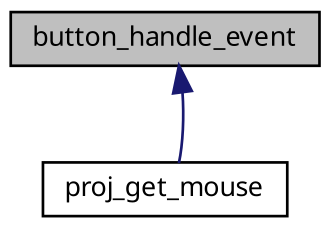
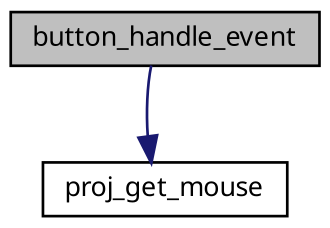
(183, 128) -> (147, 101)
